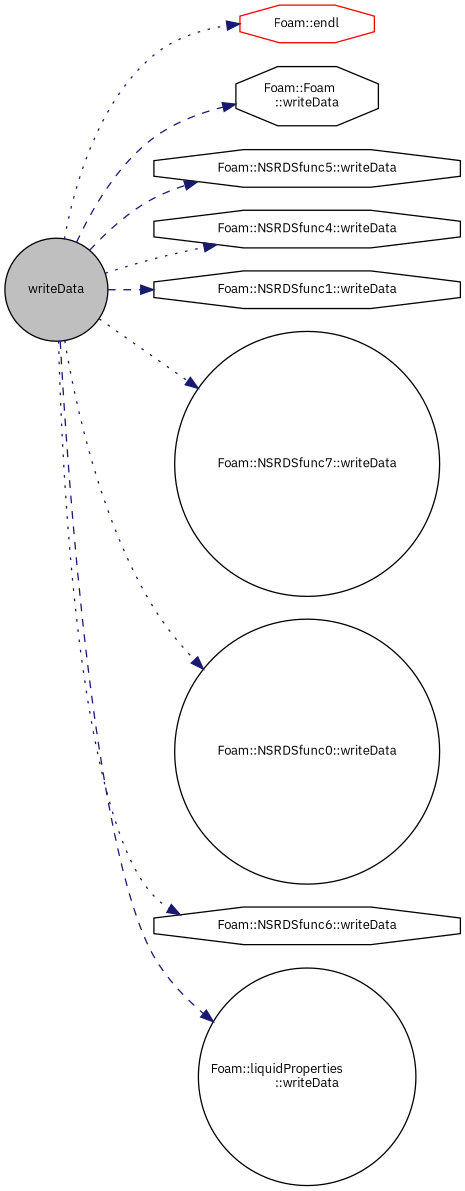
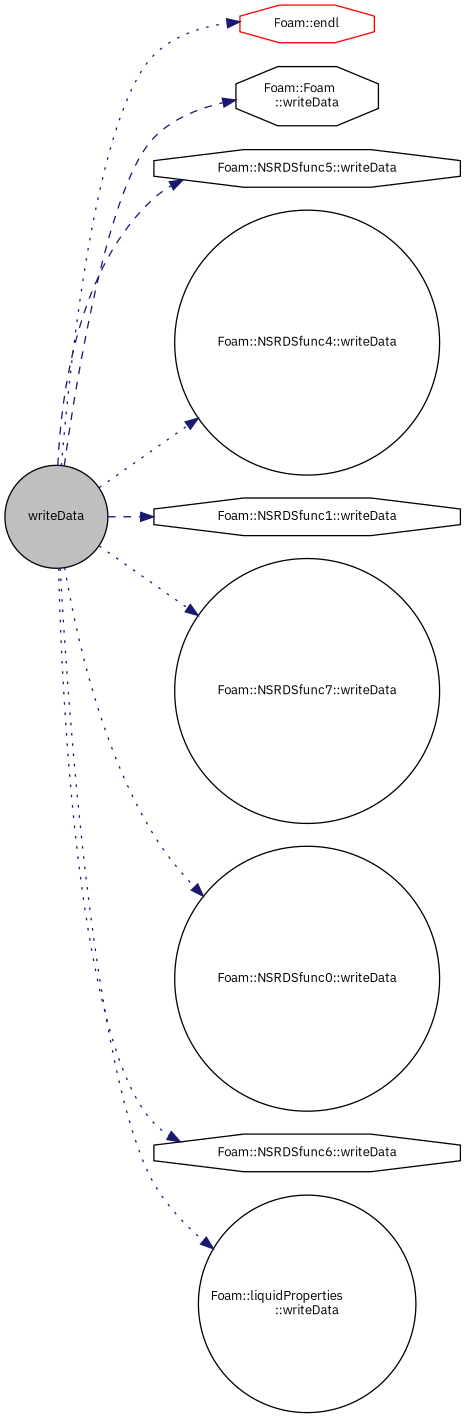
(307, 229) -> (307, 343)
(122, 863) -> (122, 1090)
